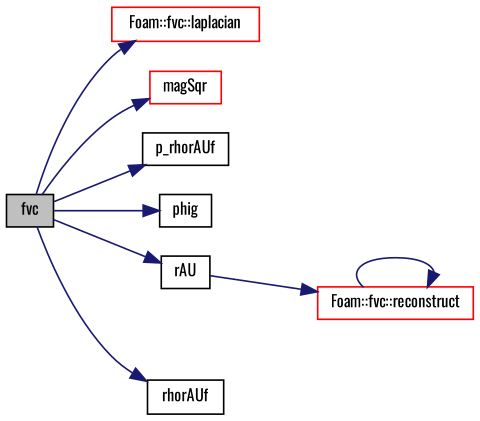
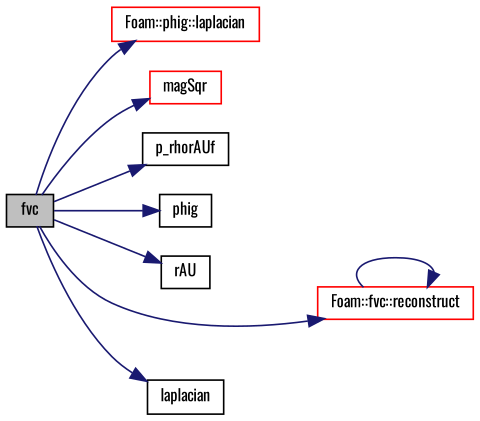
(186, 24) -> (186, 24)
(256, 283) -> (155, 318)
(186, 397) -> (186, 397)
